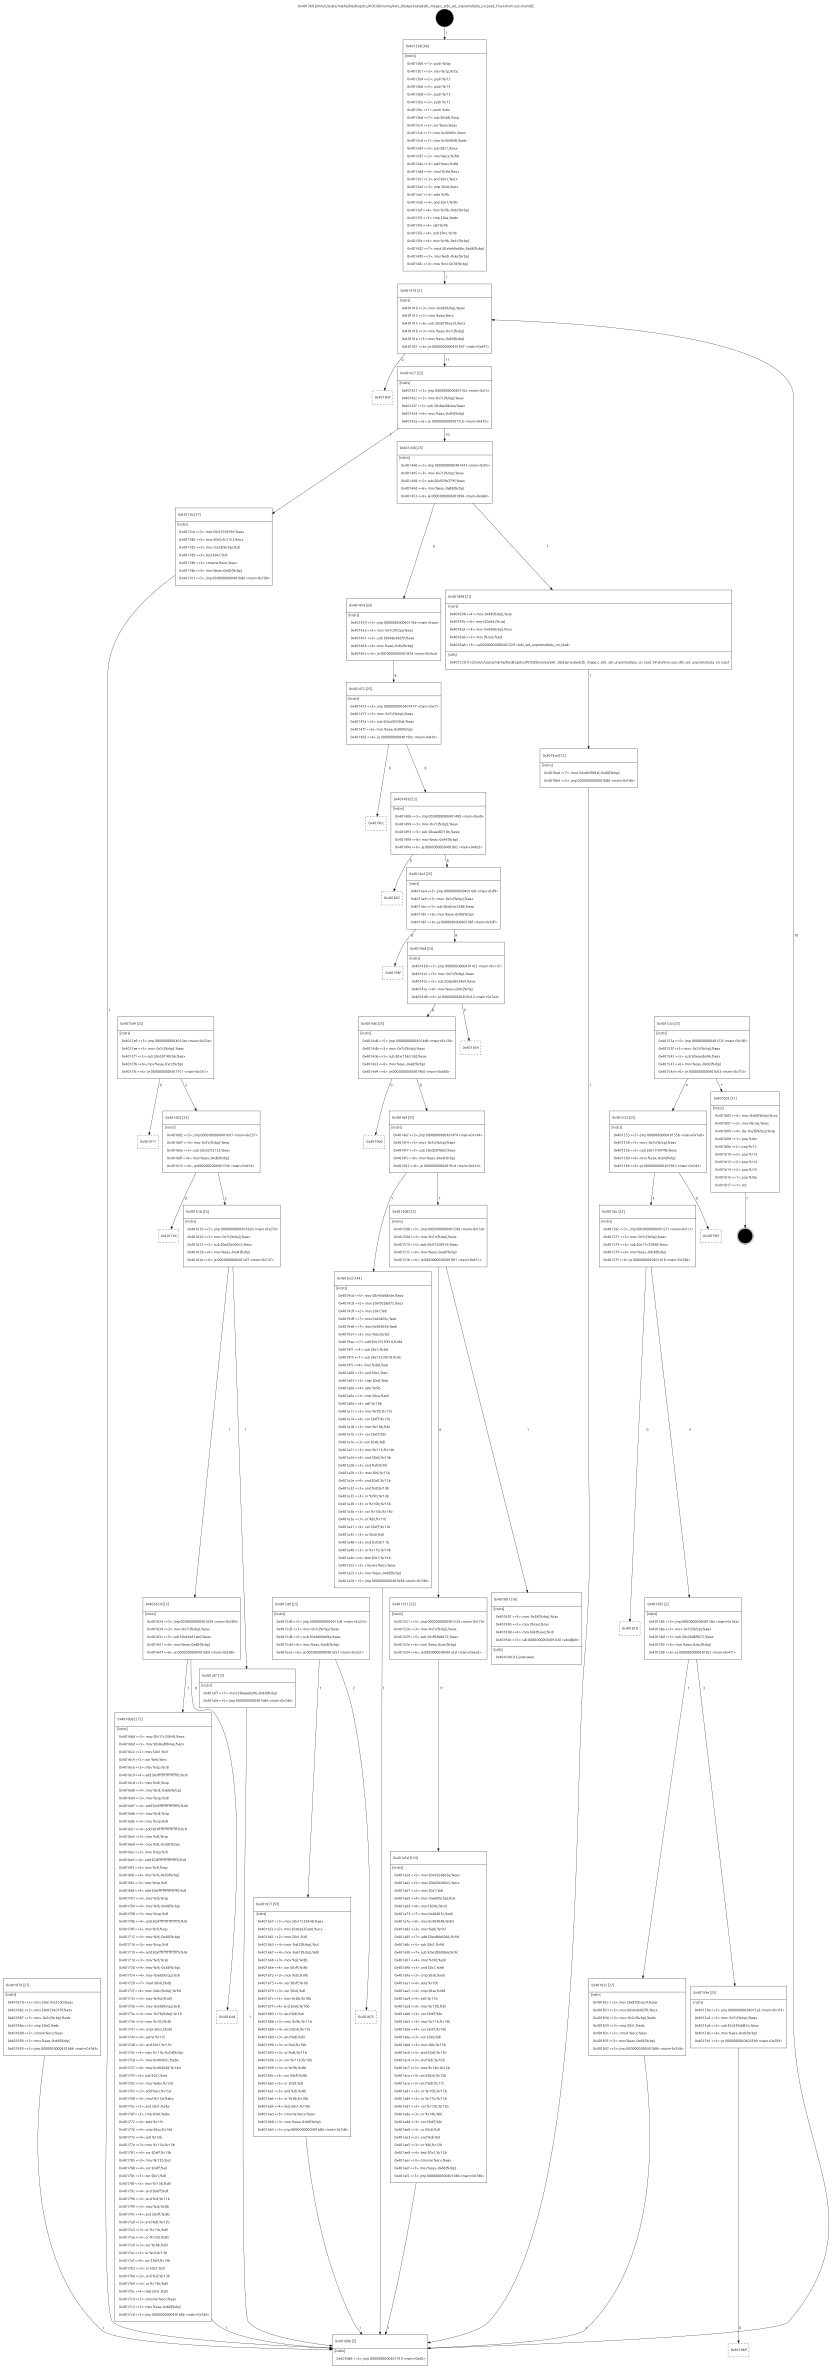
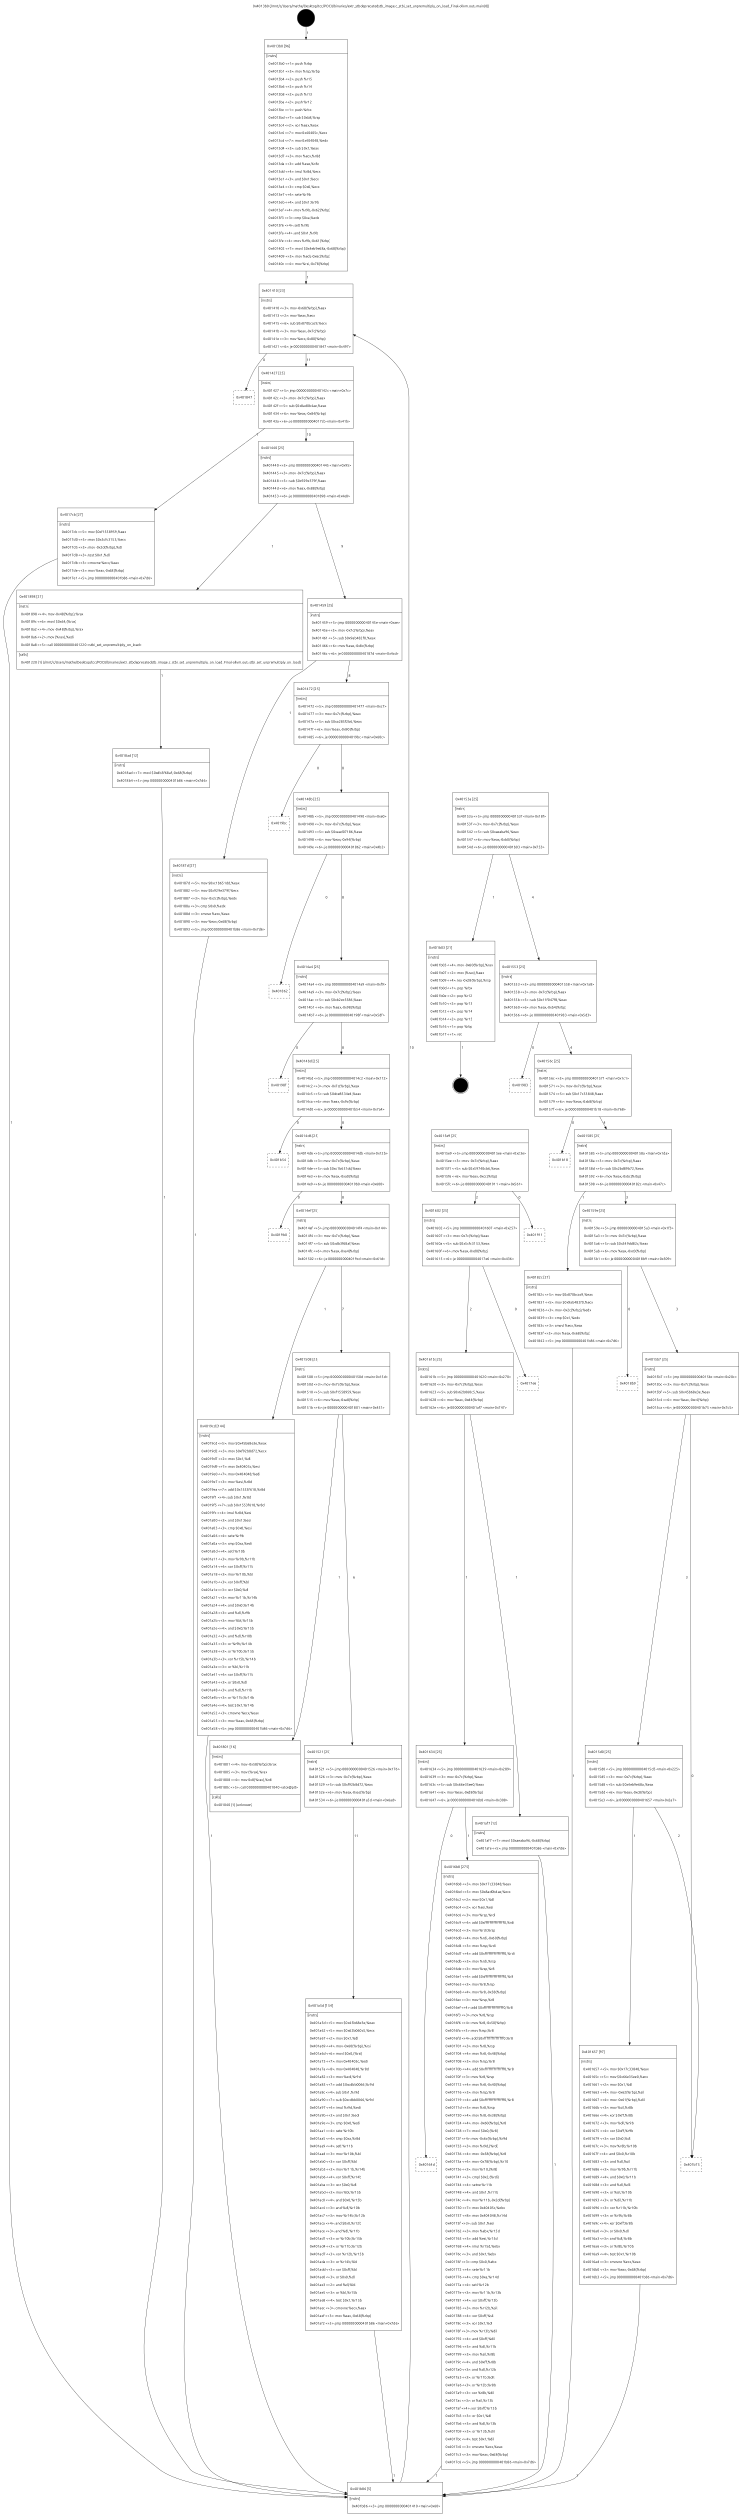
none -> (254, 749)
none -> (691, 1384)
